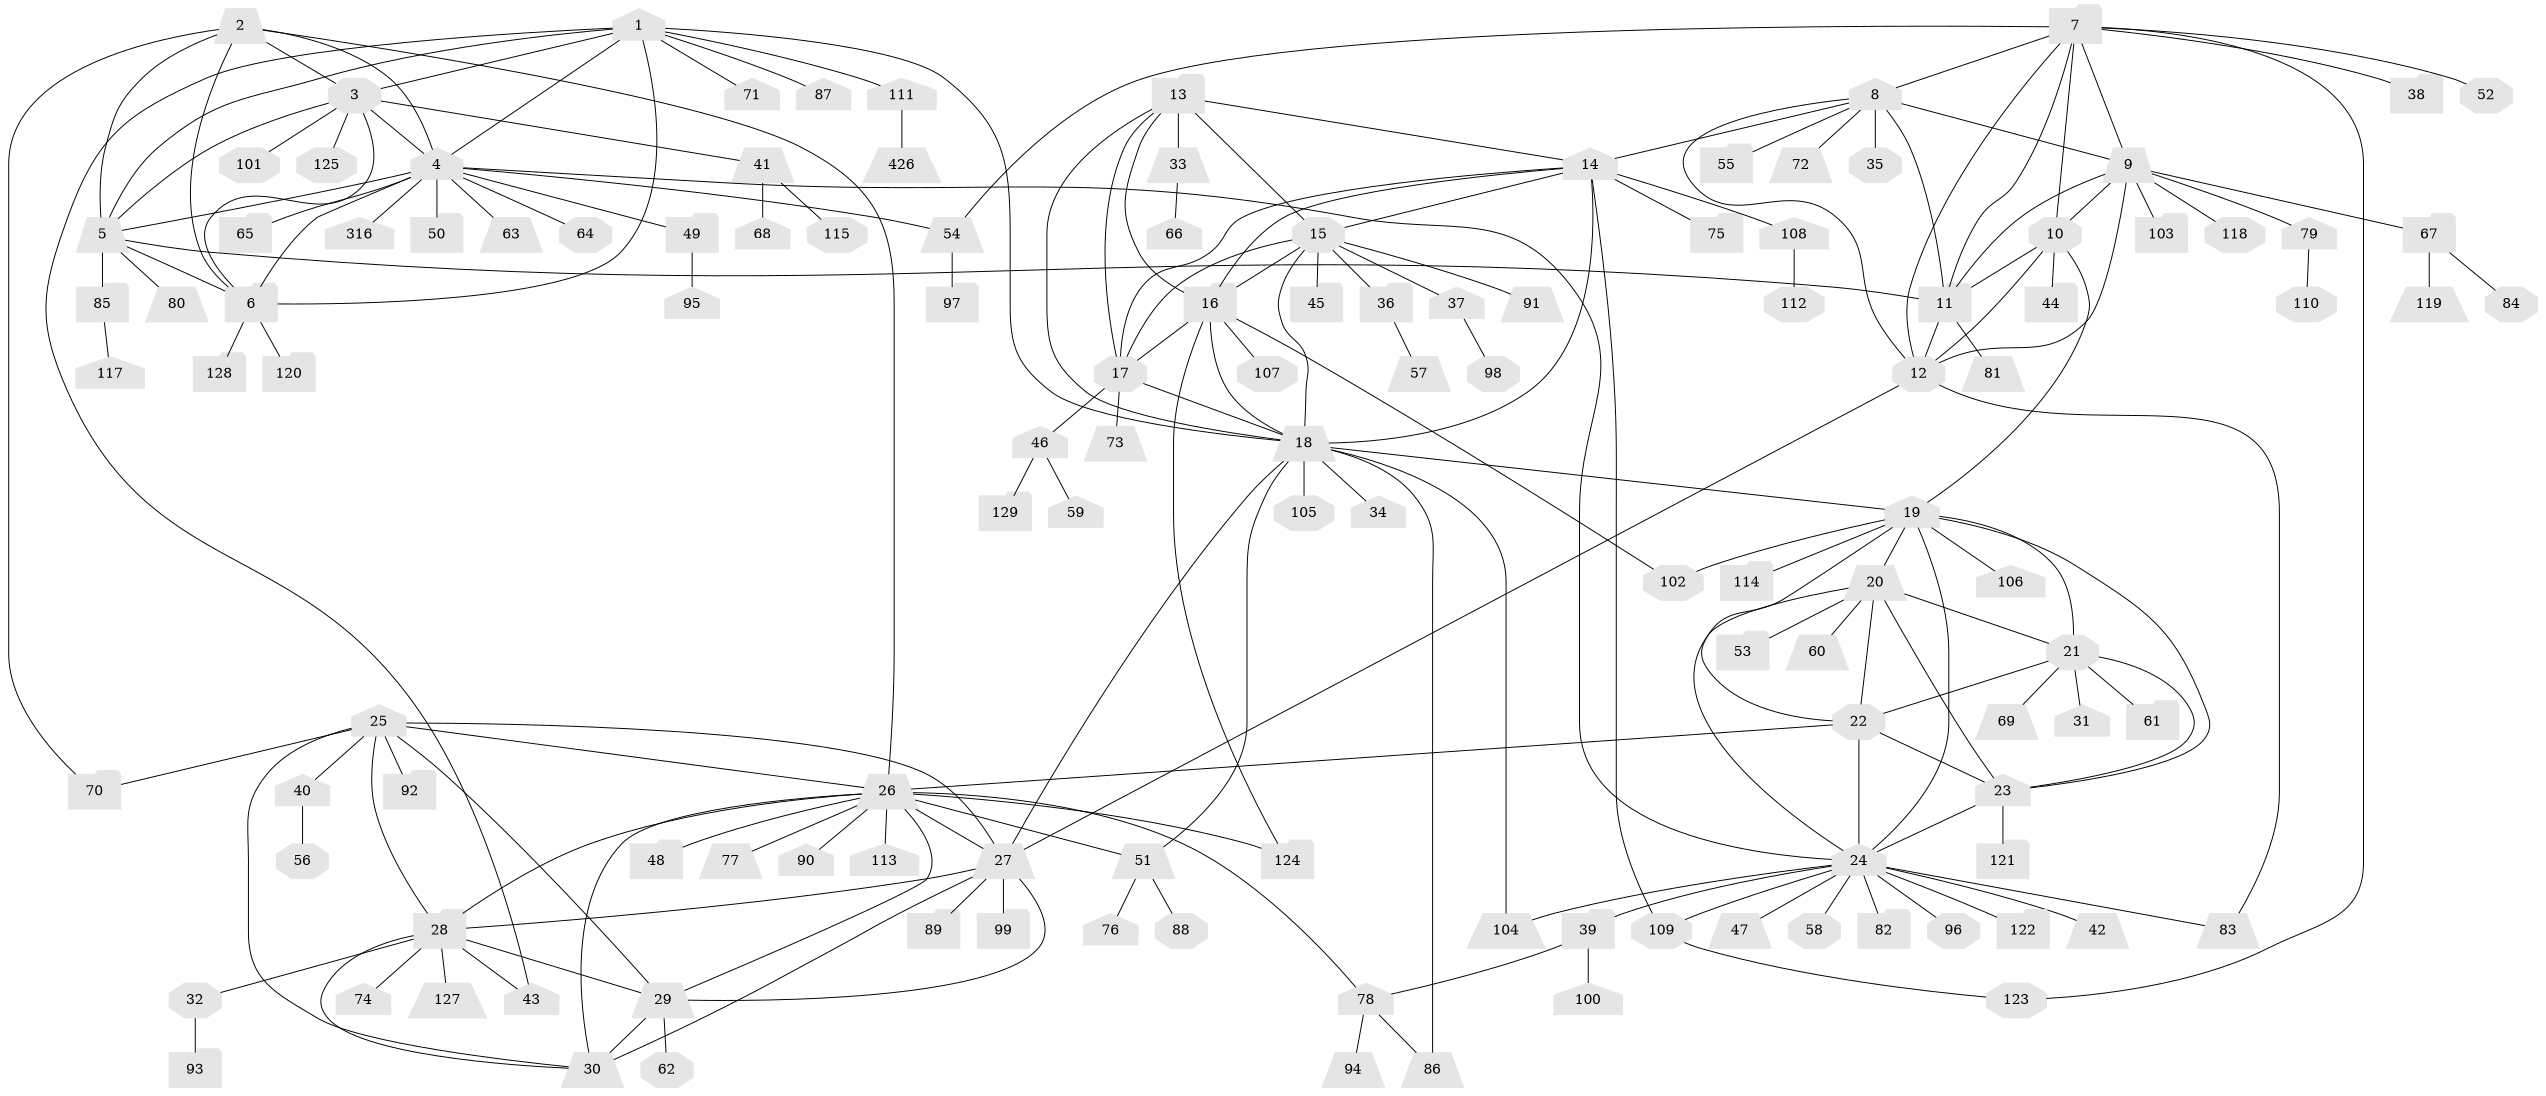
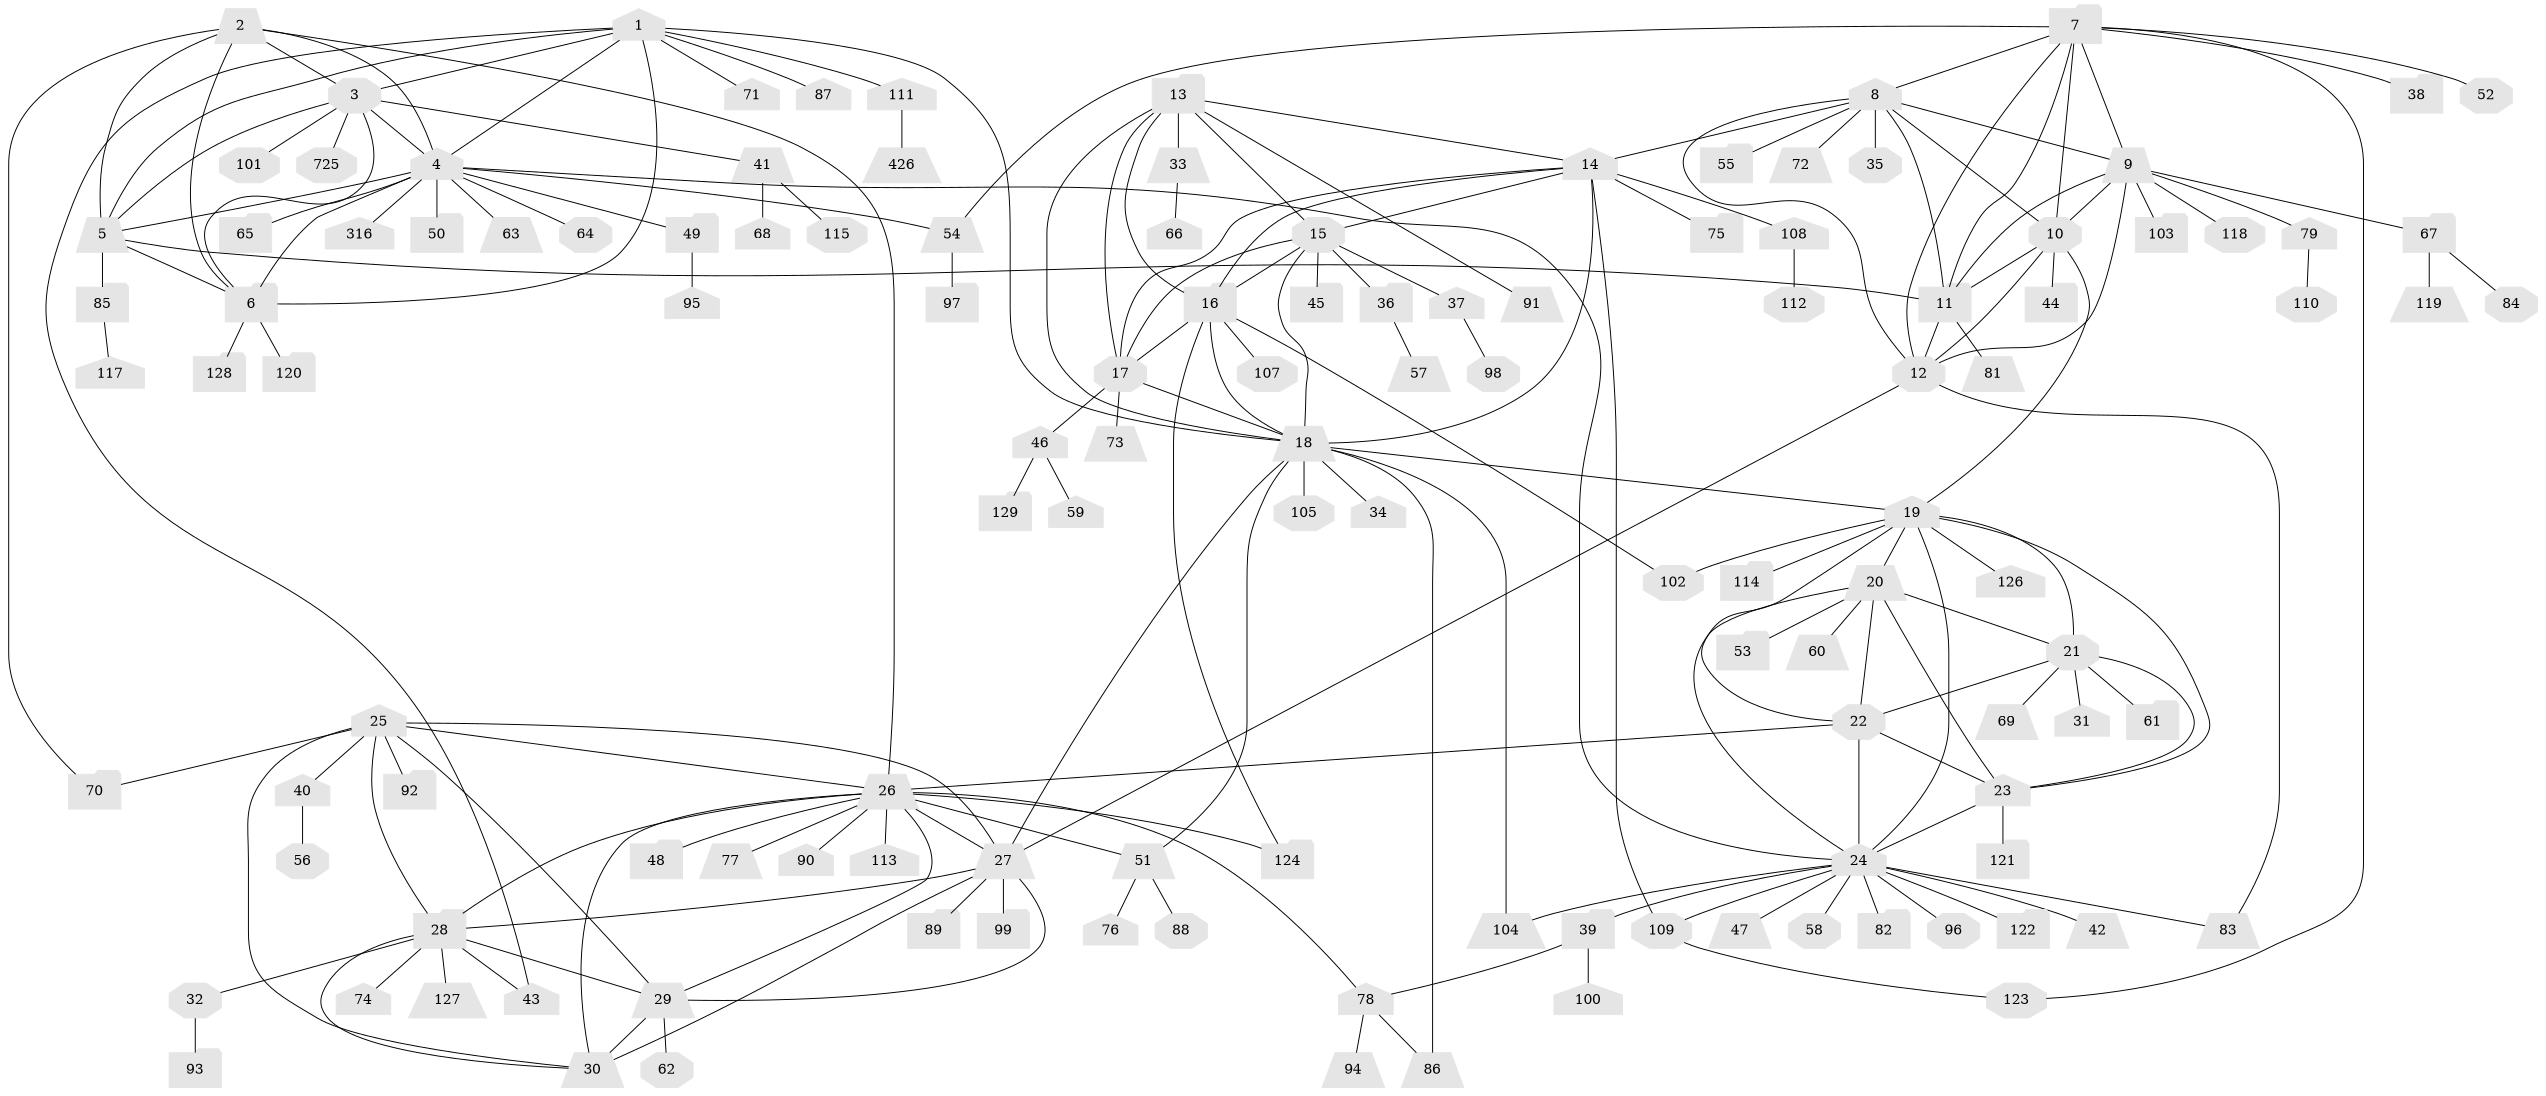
none -> (1962, 163)
(327, 165) -> (327, 165)
(1407, 260) -> (1358, 202)
(177, 304) -> none
(2011, 583) -> (2011, 583)
